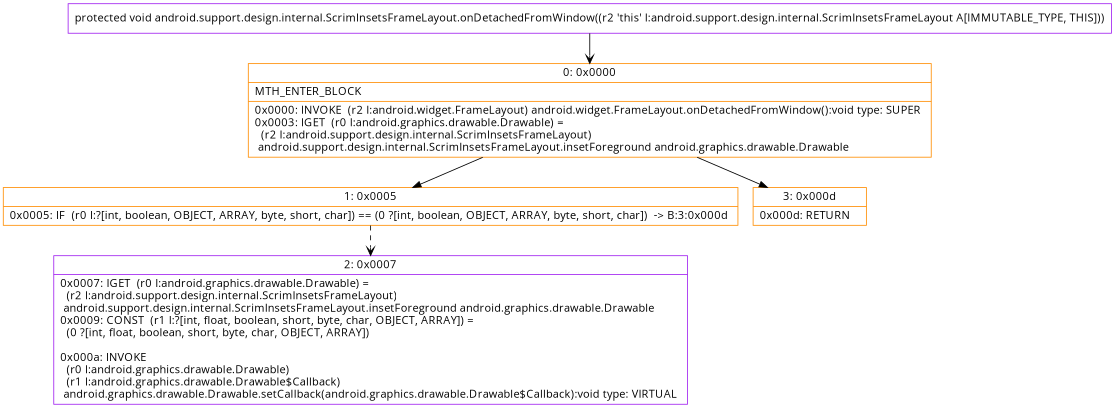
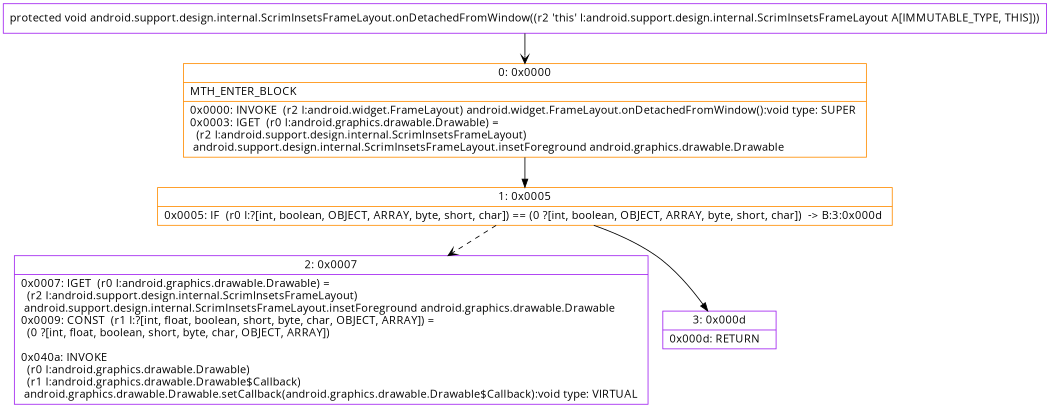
(728, 171) -> (655, 255)
(810, 206) -> (719, 330)
(107, 357) -> (67, 357)
